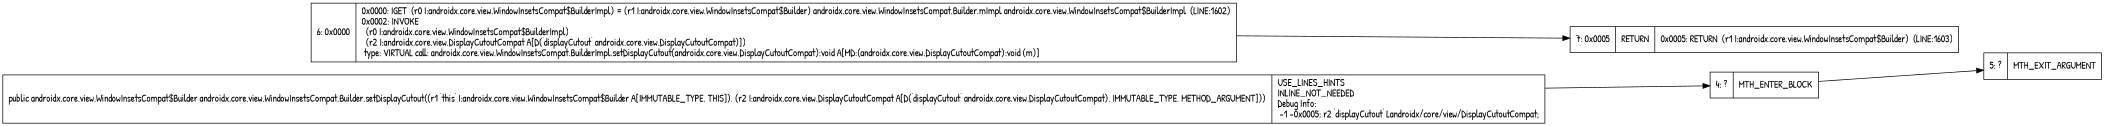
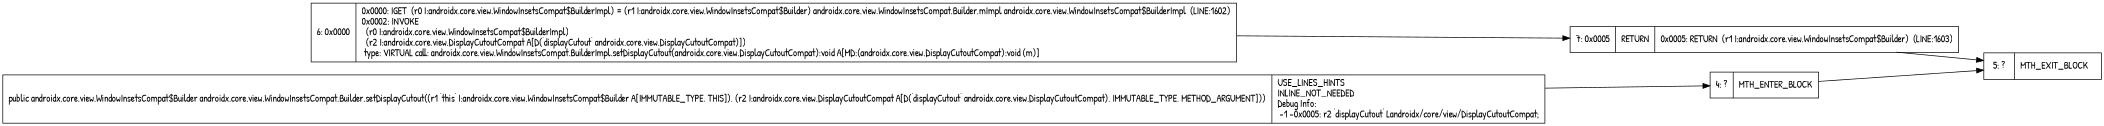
none -> (1936, 56)
(2054, 66) -> (2054, 66)
